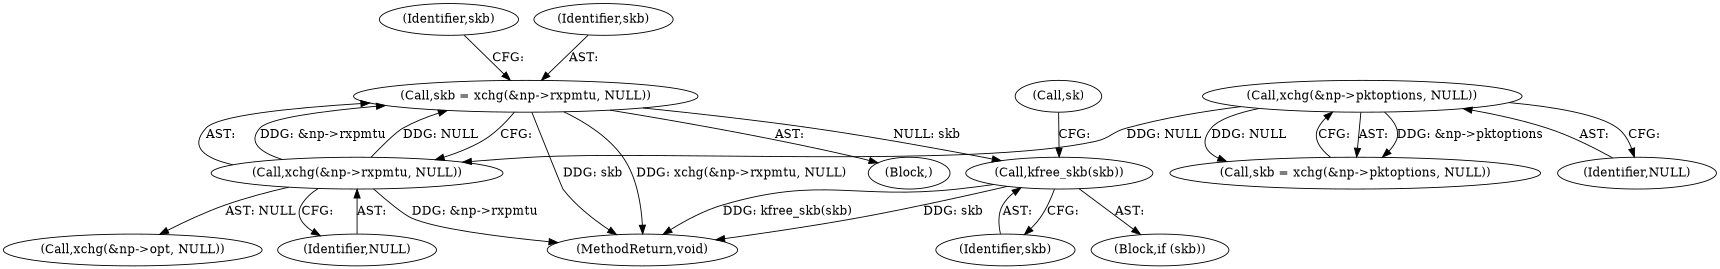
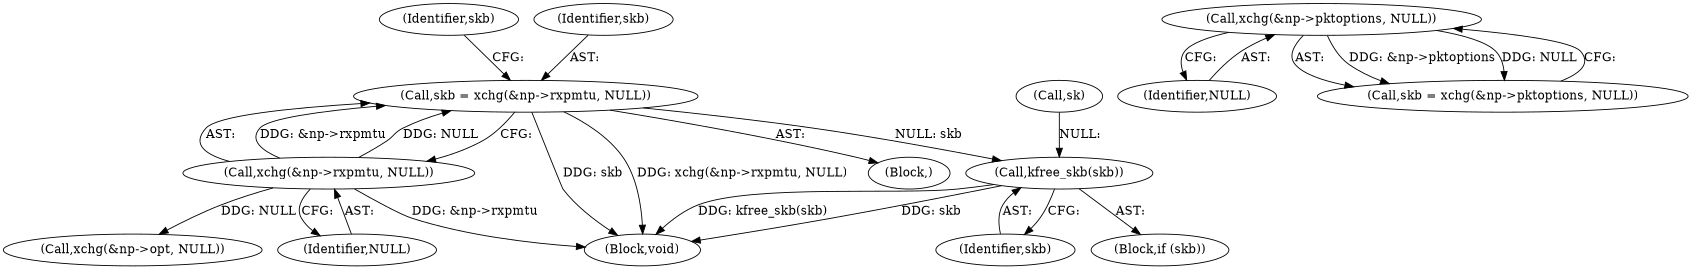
(1077, 135) -> (1082, 135)
(878, 156) -> none
(261, 212) -> (259, 212)
(642, 250) -> (642, 250)
